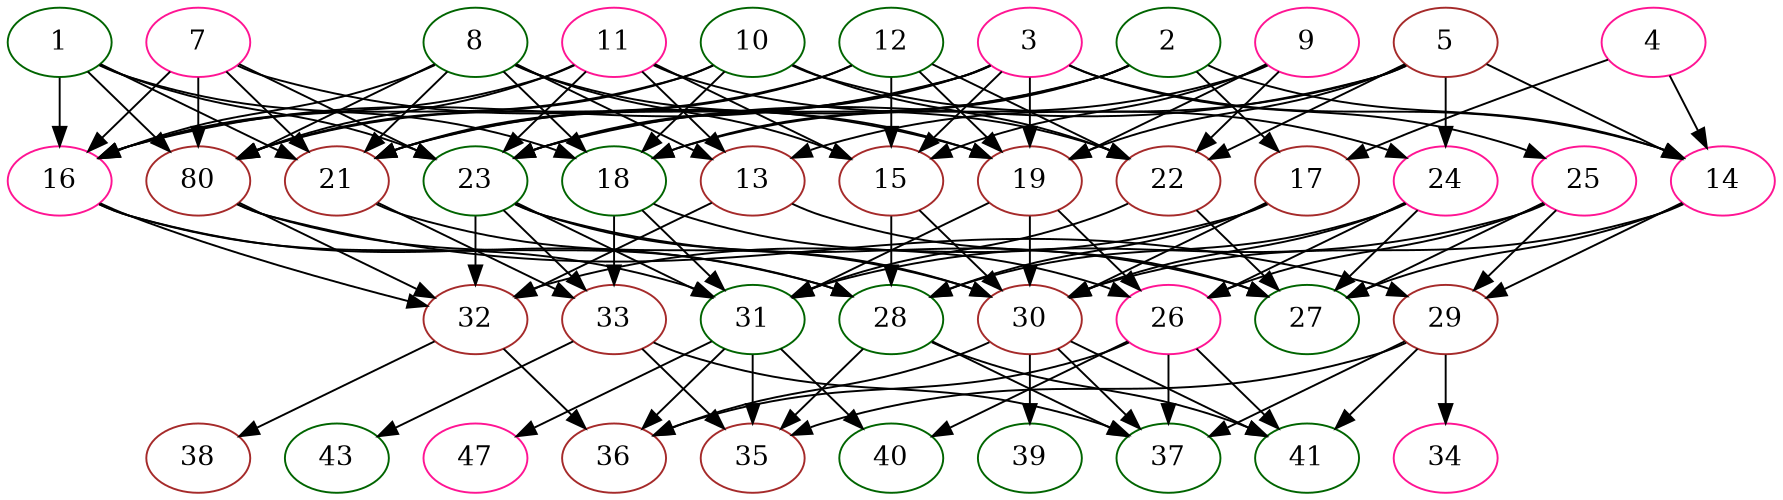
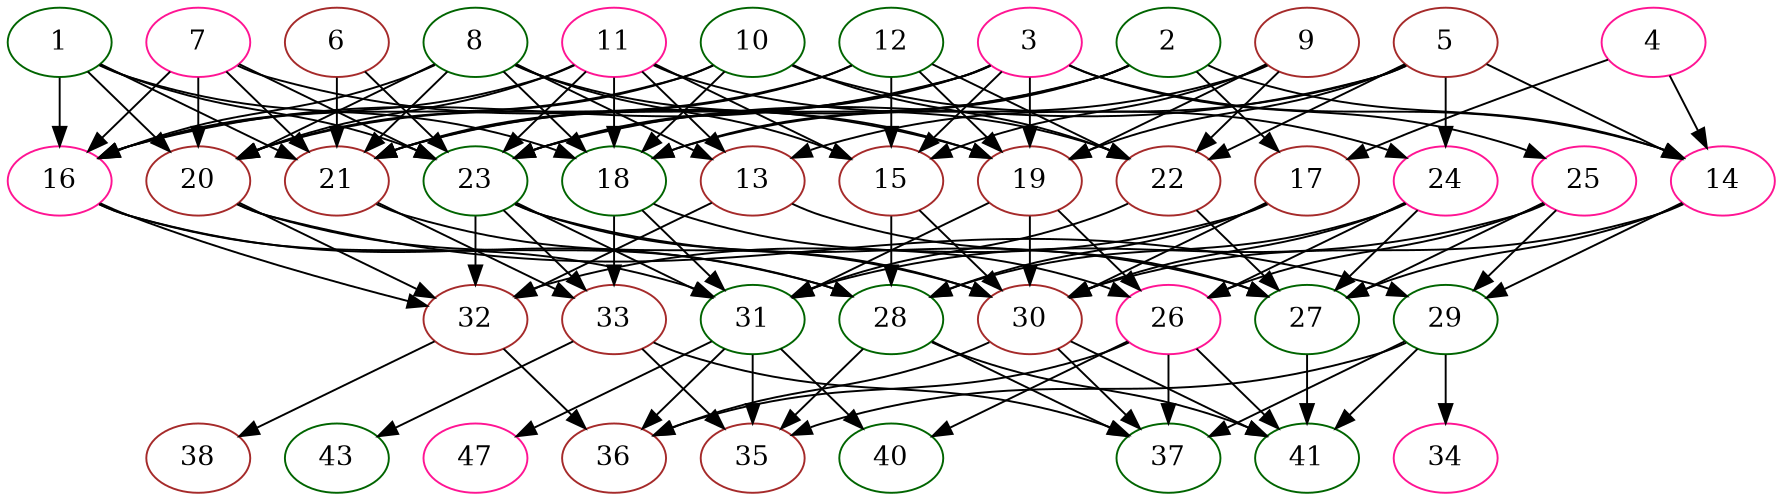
none -> (337, 42)
(1307, 42) -> (1307, 42)
none -> (614, 102)
(198, 181) -> (198, 181)
(1446, 320) -> (1446, 320)
none -> (1307, 379)
(1030, 458) -> none
